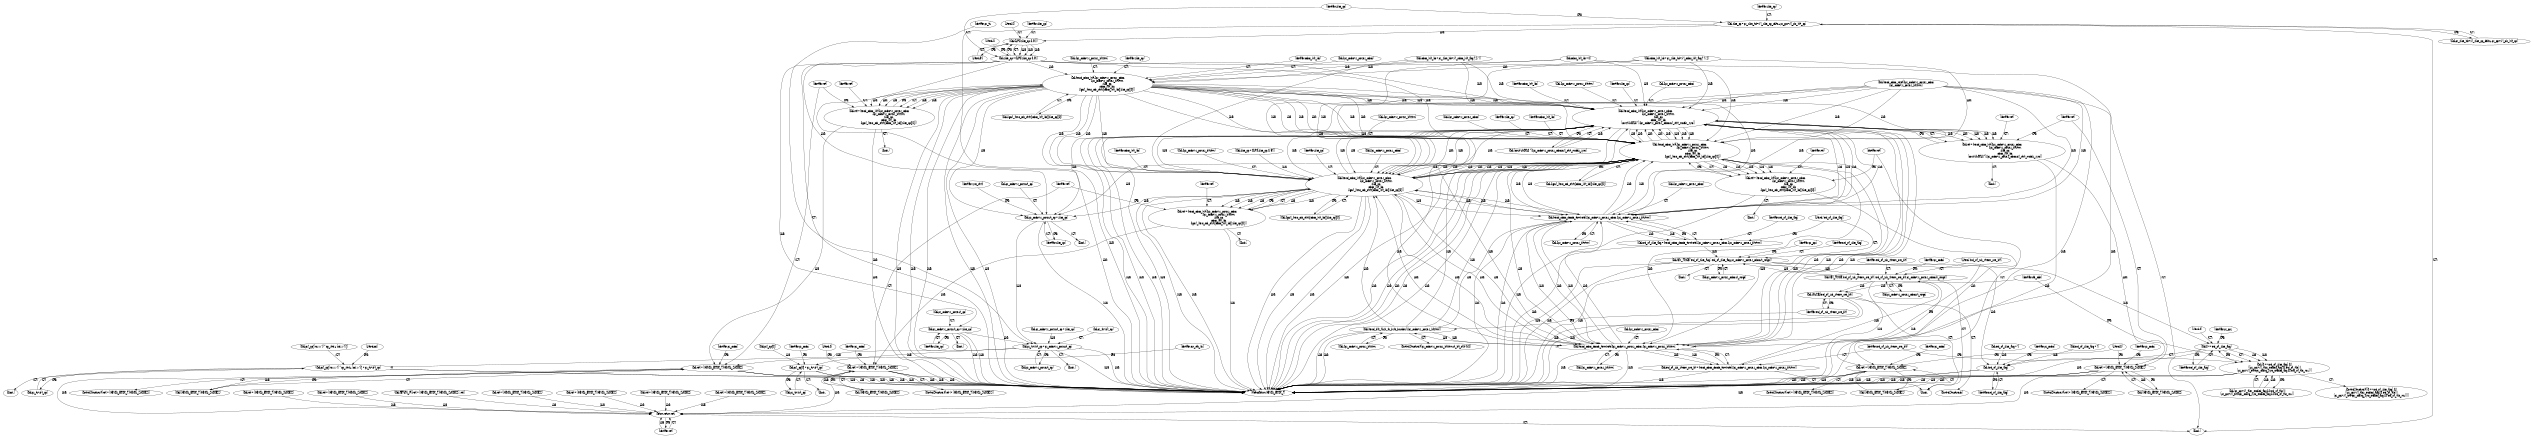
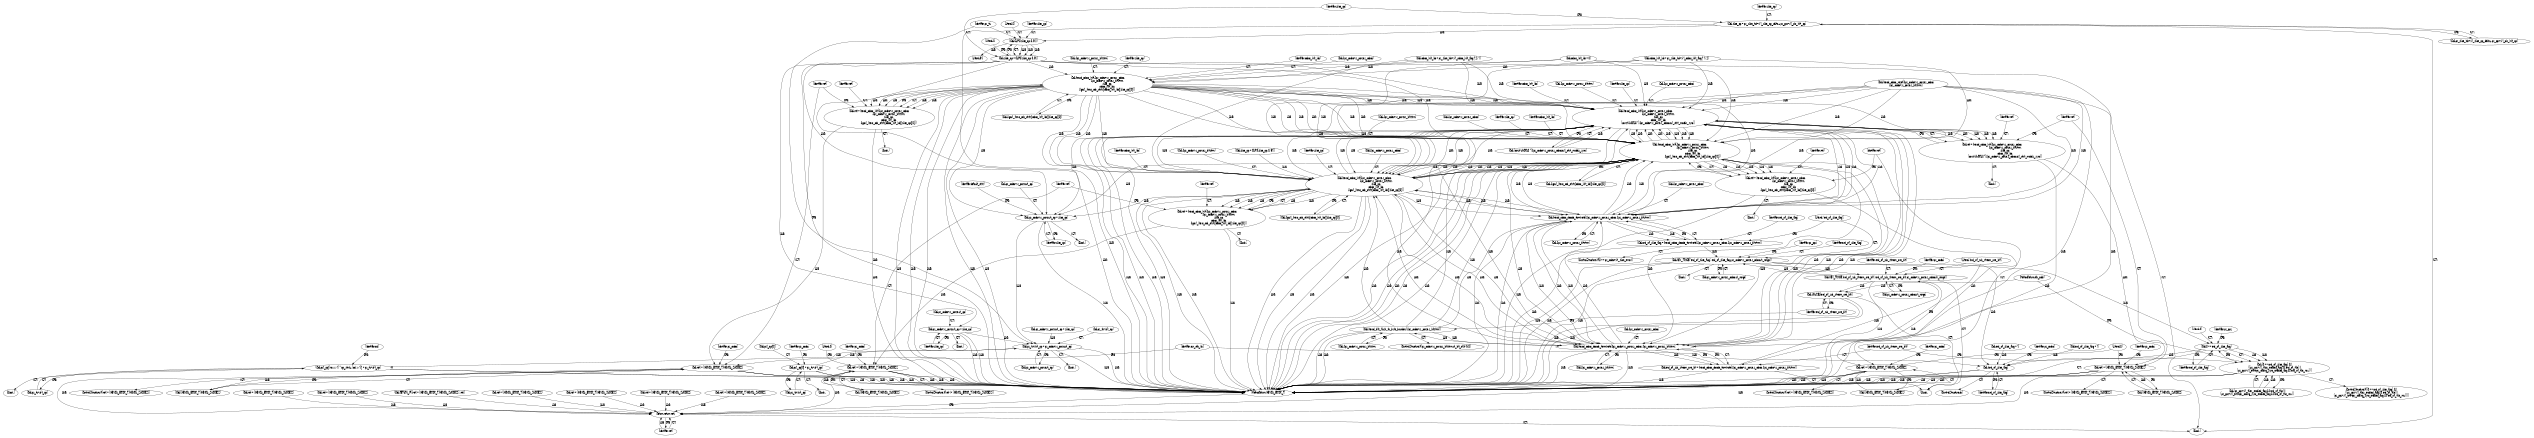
(990, 47) -> (1003, 33)
(994, 50) -> (994, 50)
(973, 184) -> (973, 184)
(814, 218) -> (814, 218)
none -> (1606, 261)
(2032, 278) -> (2032, 278)
(1942, 306) -> (1976, 381)
(324, 347) -> none
(372, 347) -> (372, 347)
none -> (1575, 352)
(917, 354) -> (915, 351)
(788, 356) -> (788, 356)
(2171, 356) -> (2171, 356)
(2079, 368) -> (2079, 368)
none -> (964, 404)
